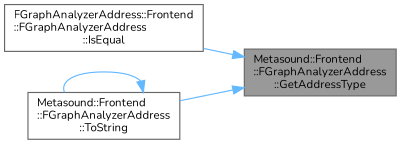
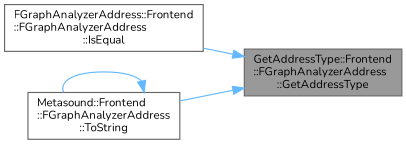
(320, 72) -> (323, 72)
